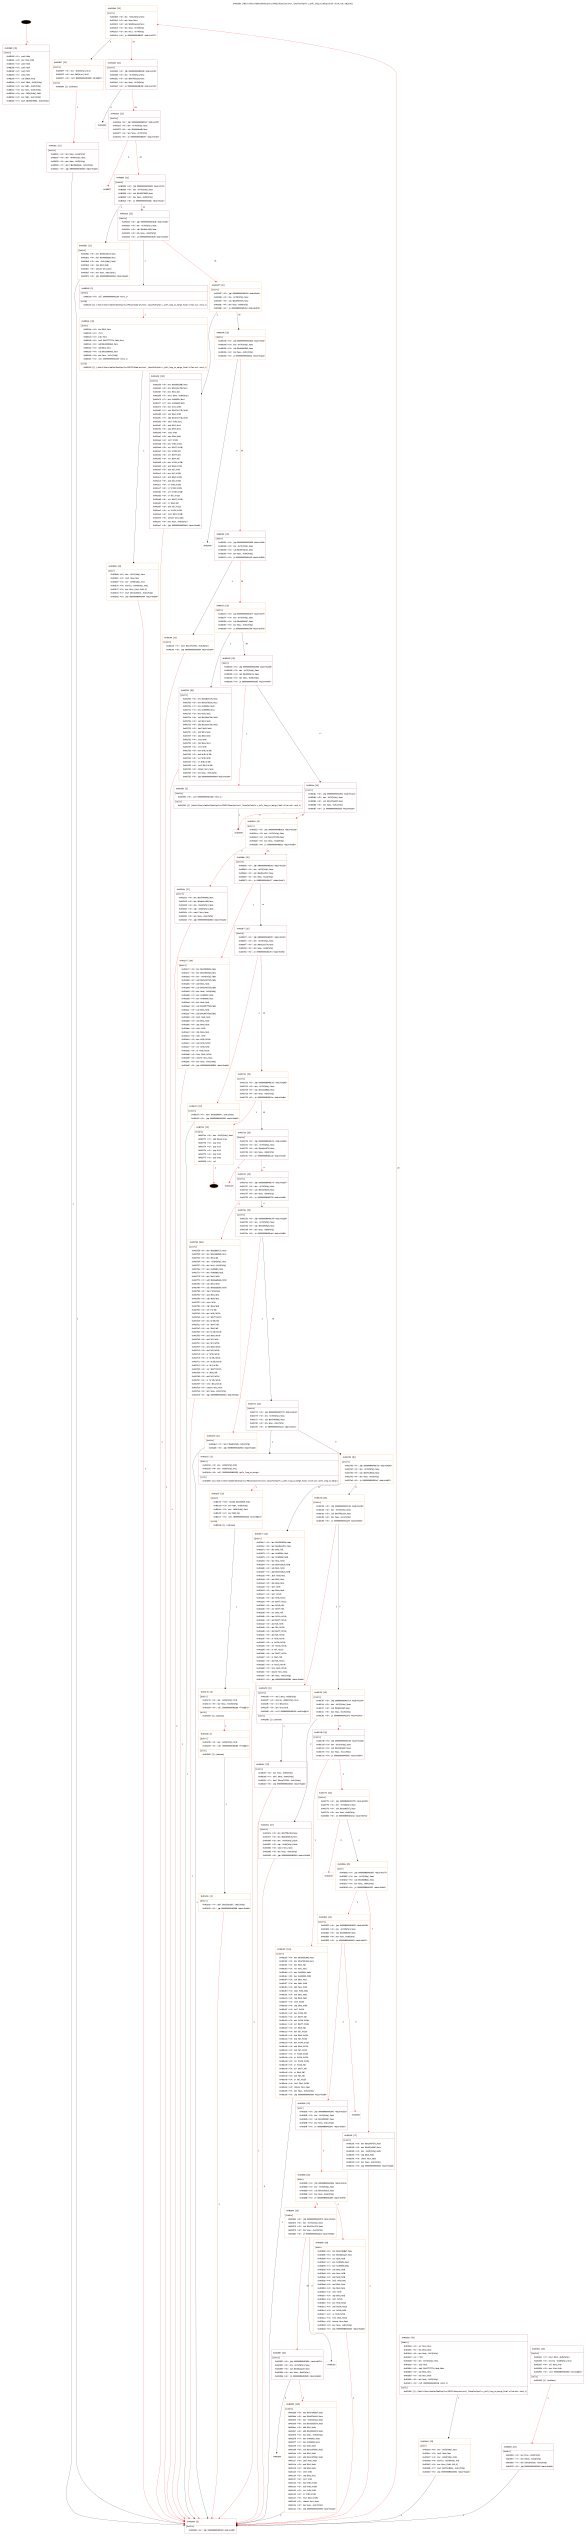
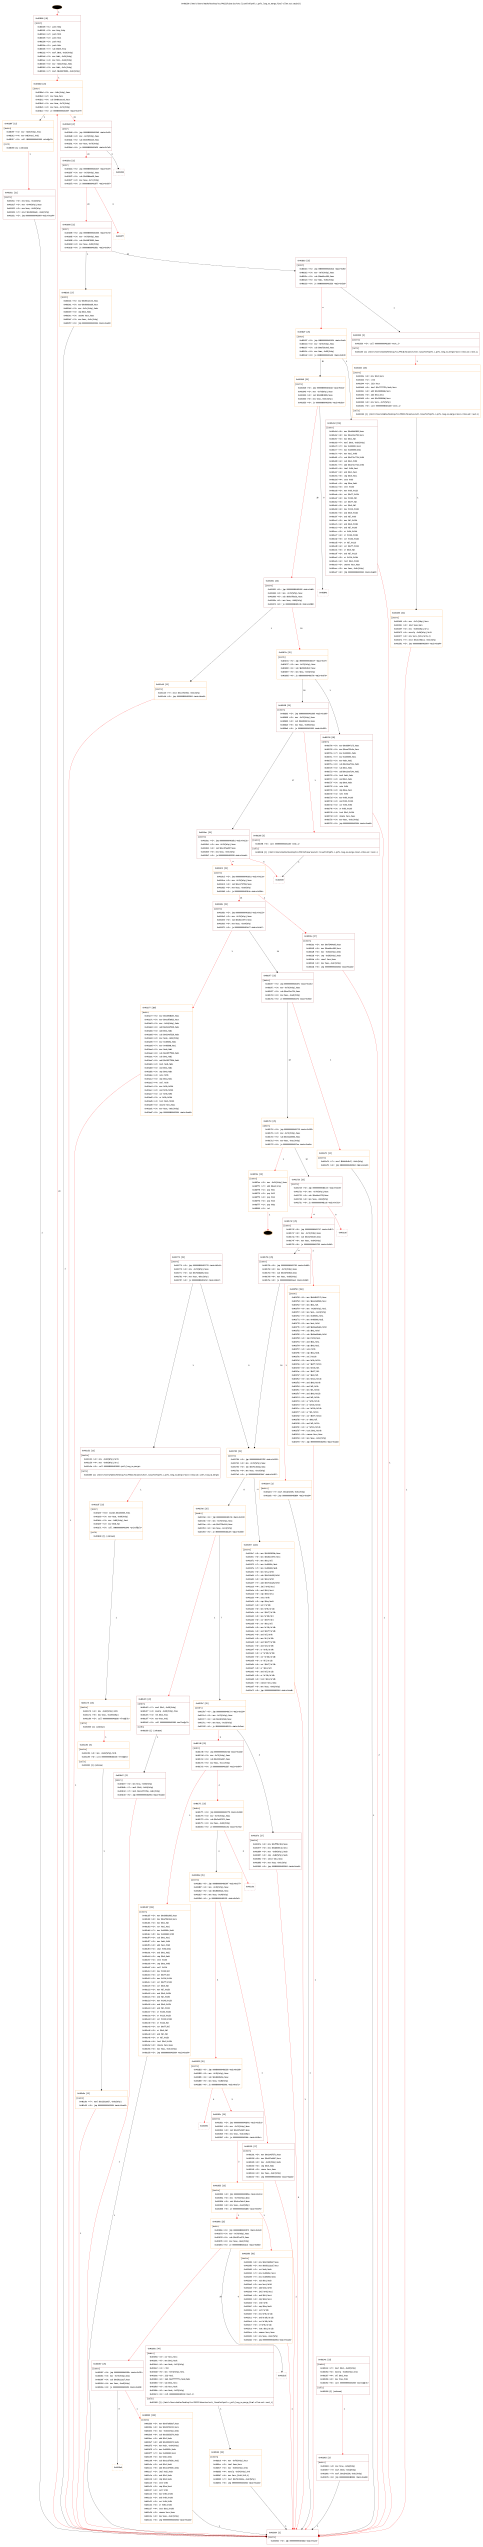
none -> (57, 77)
(267, 1318) -> (265, 1365)
